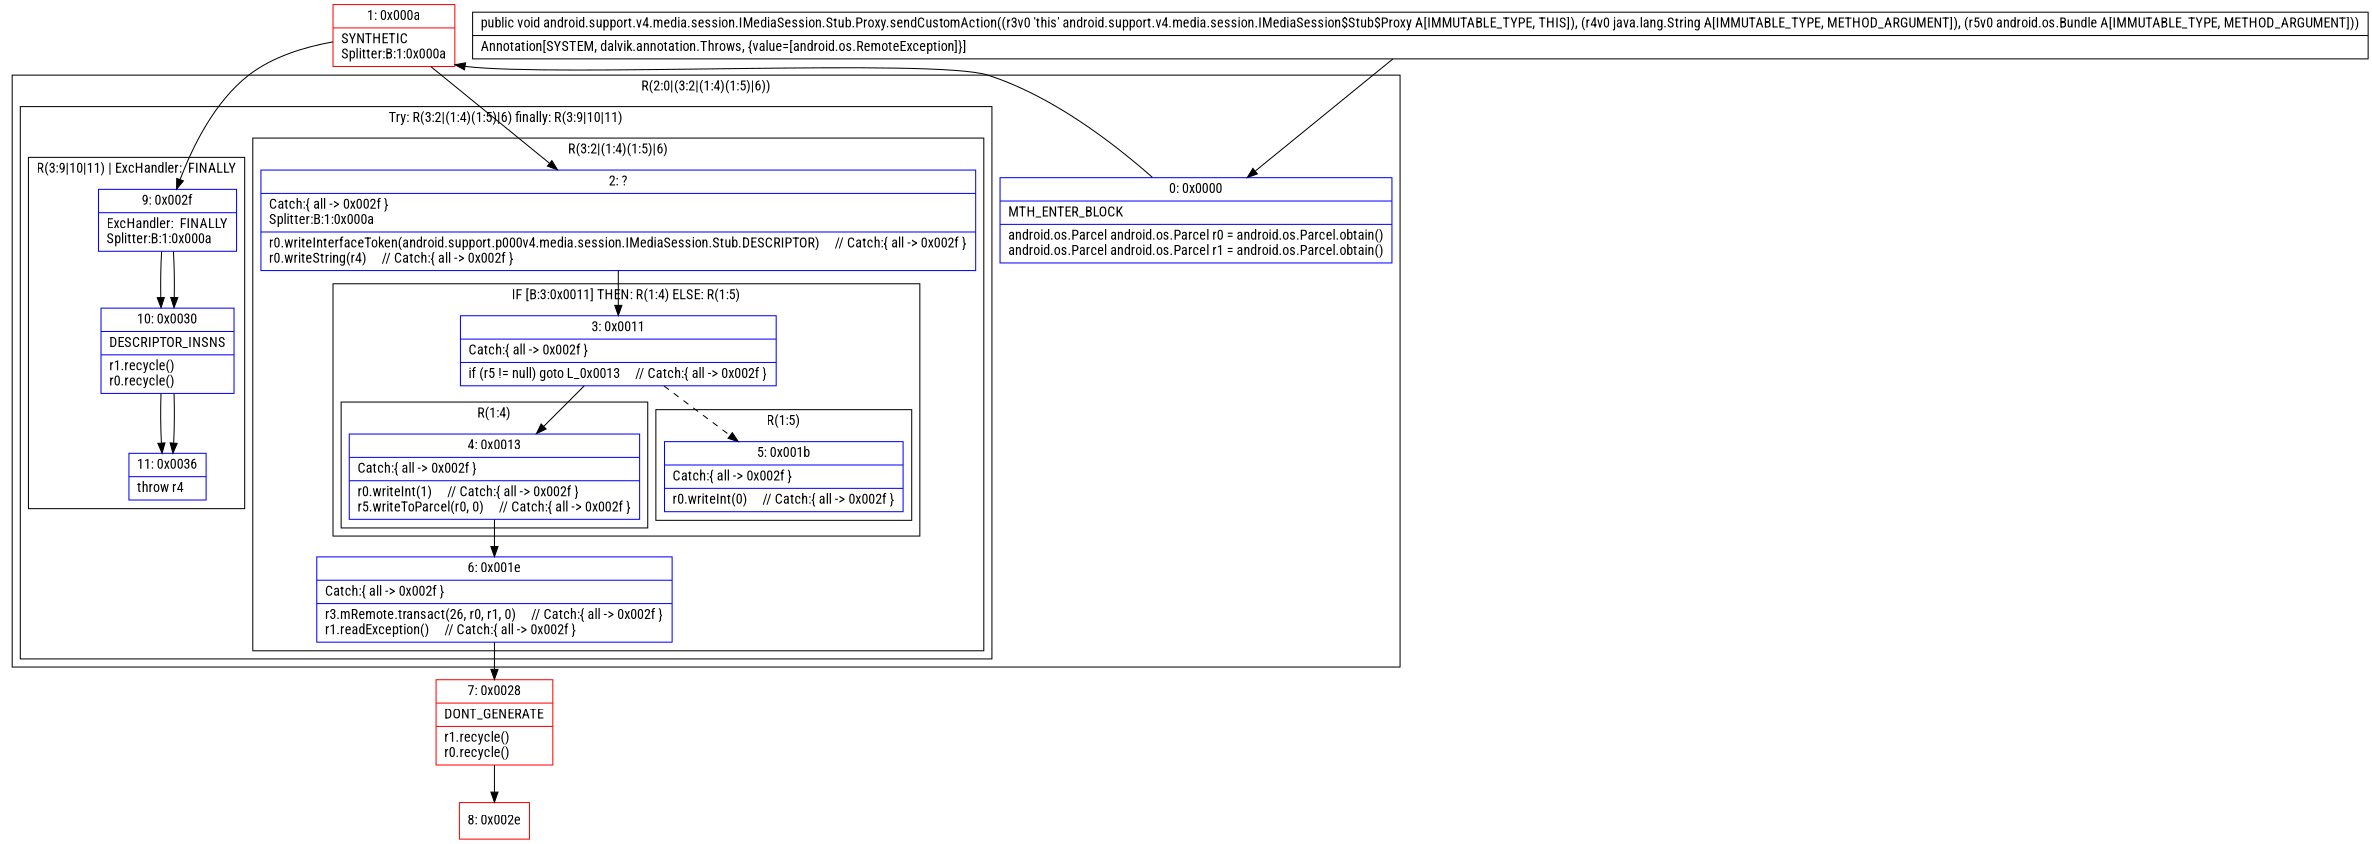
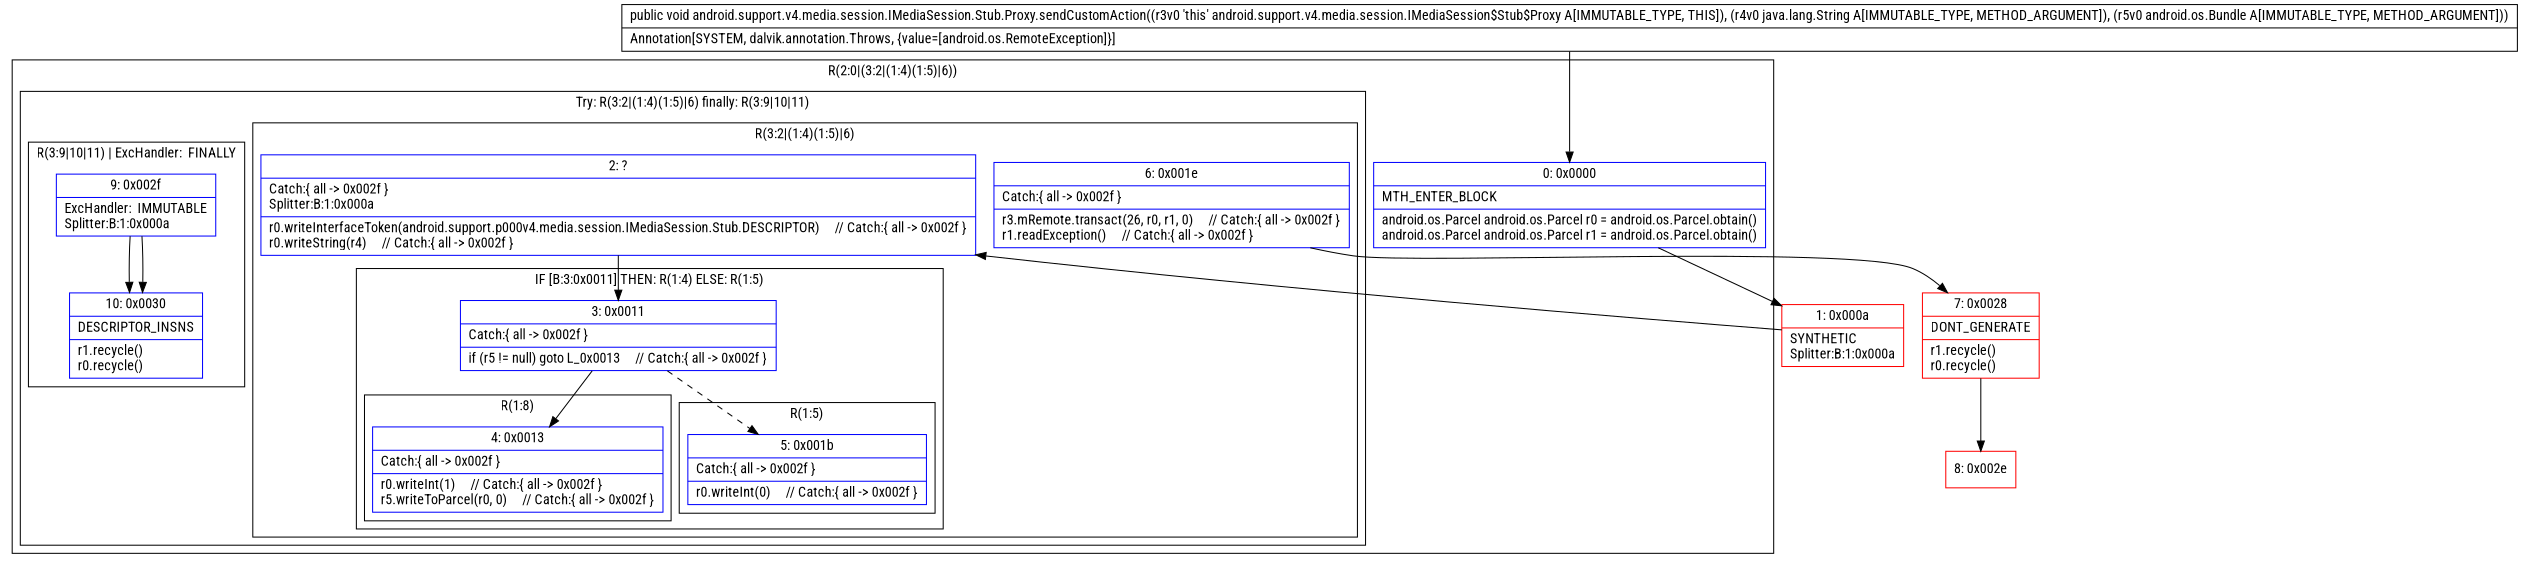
(236, 87) -> none
(168, 224) -> (136, 209)
(494, 414) -> (518, 407)
(168, 477) -> none
(494, 533) -> none
